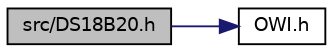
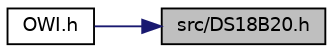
(195, 26) -> (118, 26)
